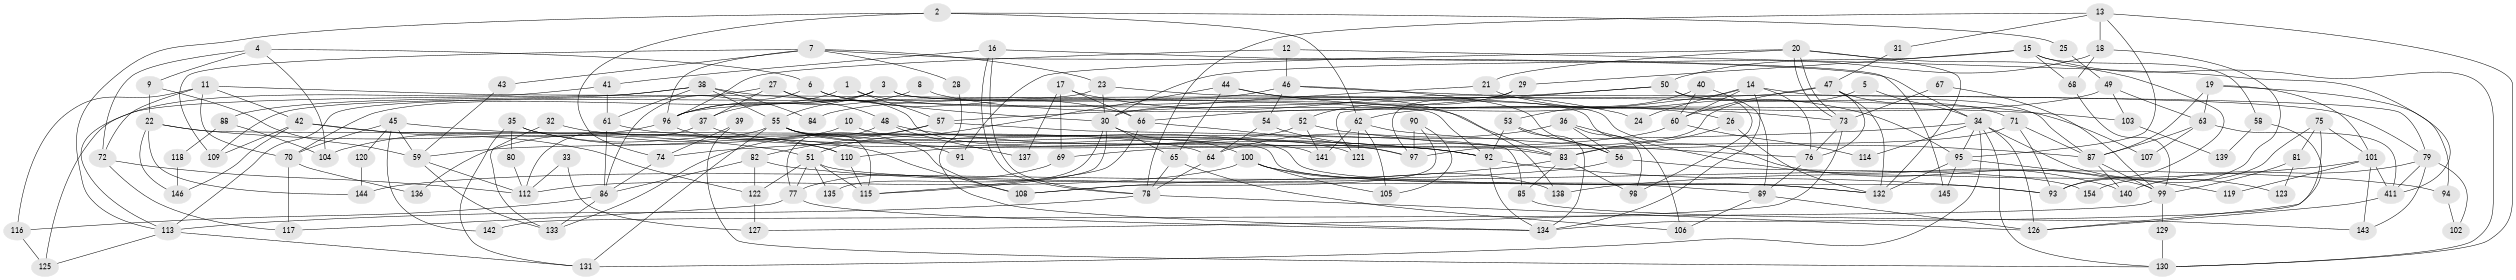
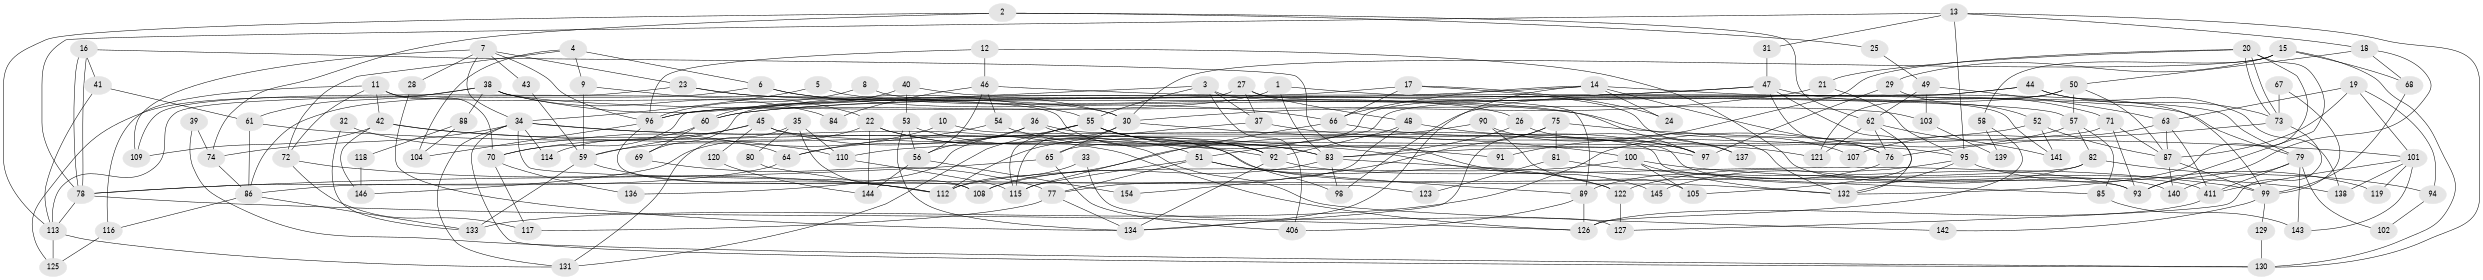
(830, 195) -> none
(1680, 231) -> (1292, 231)
